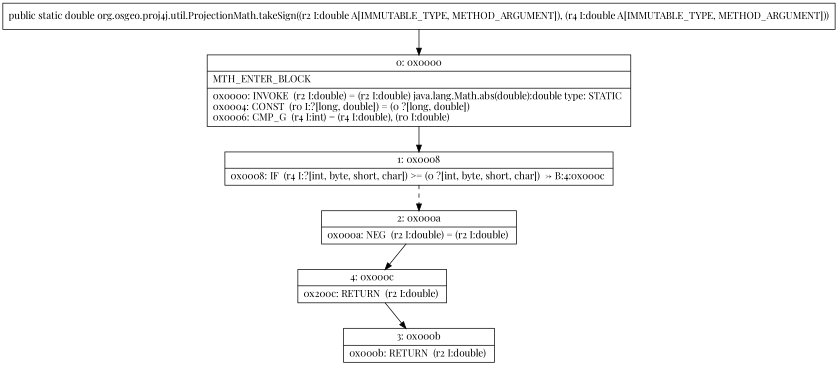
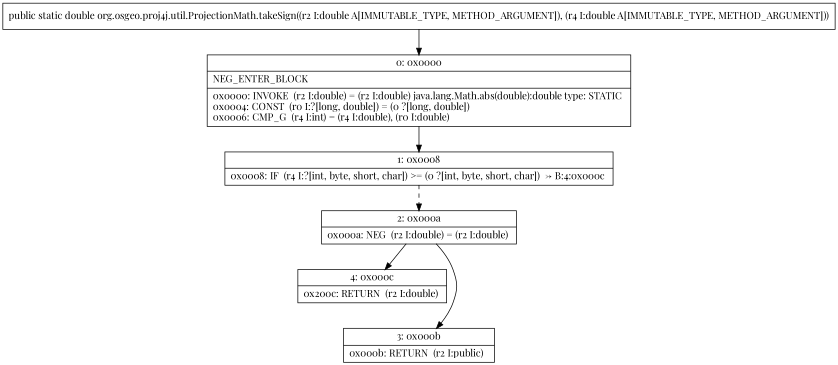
(262, 79) -> (261, 79)
(393, 313) -> (456, 282)
(419, 353) -> (418, 353)
